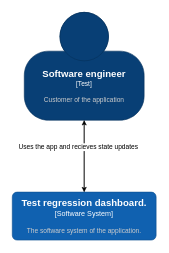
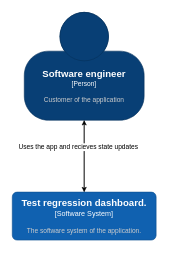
(84, 86) -> (84, 86)
